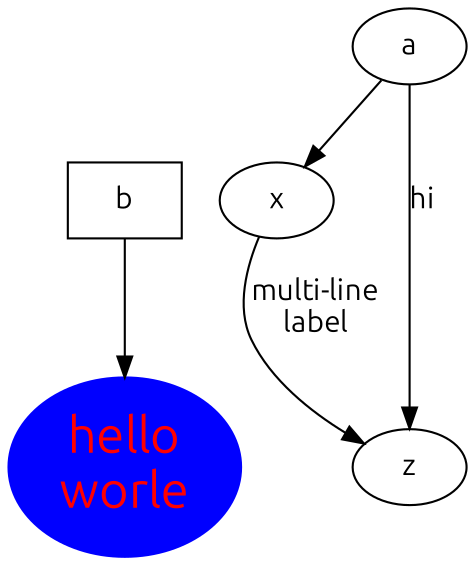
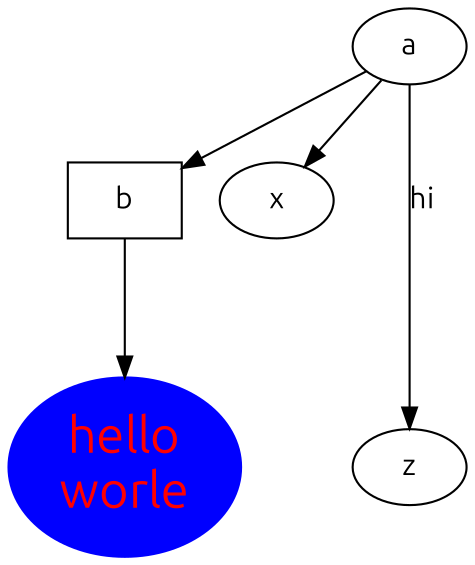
none -> (284, 115)
(258, 352) -> none
